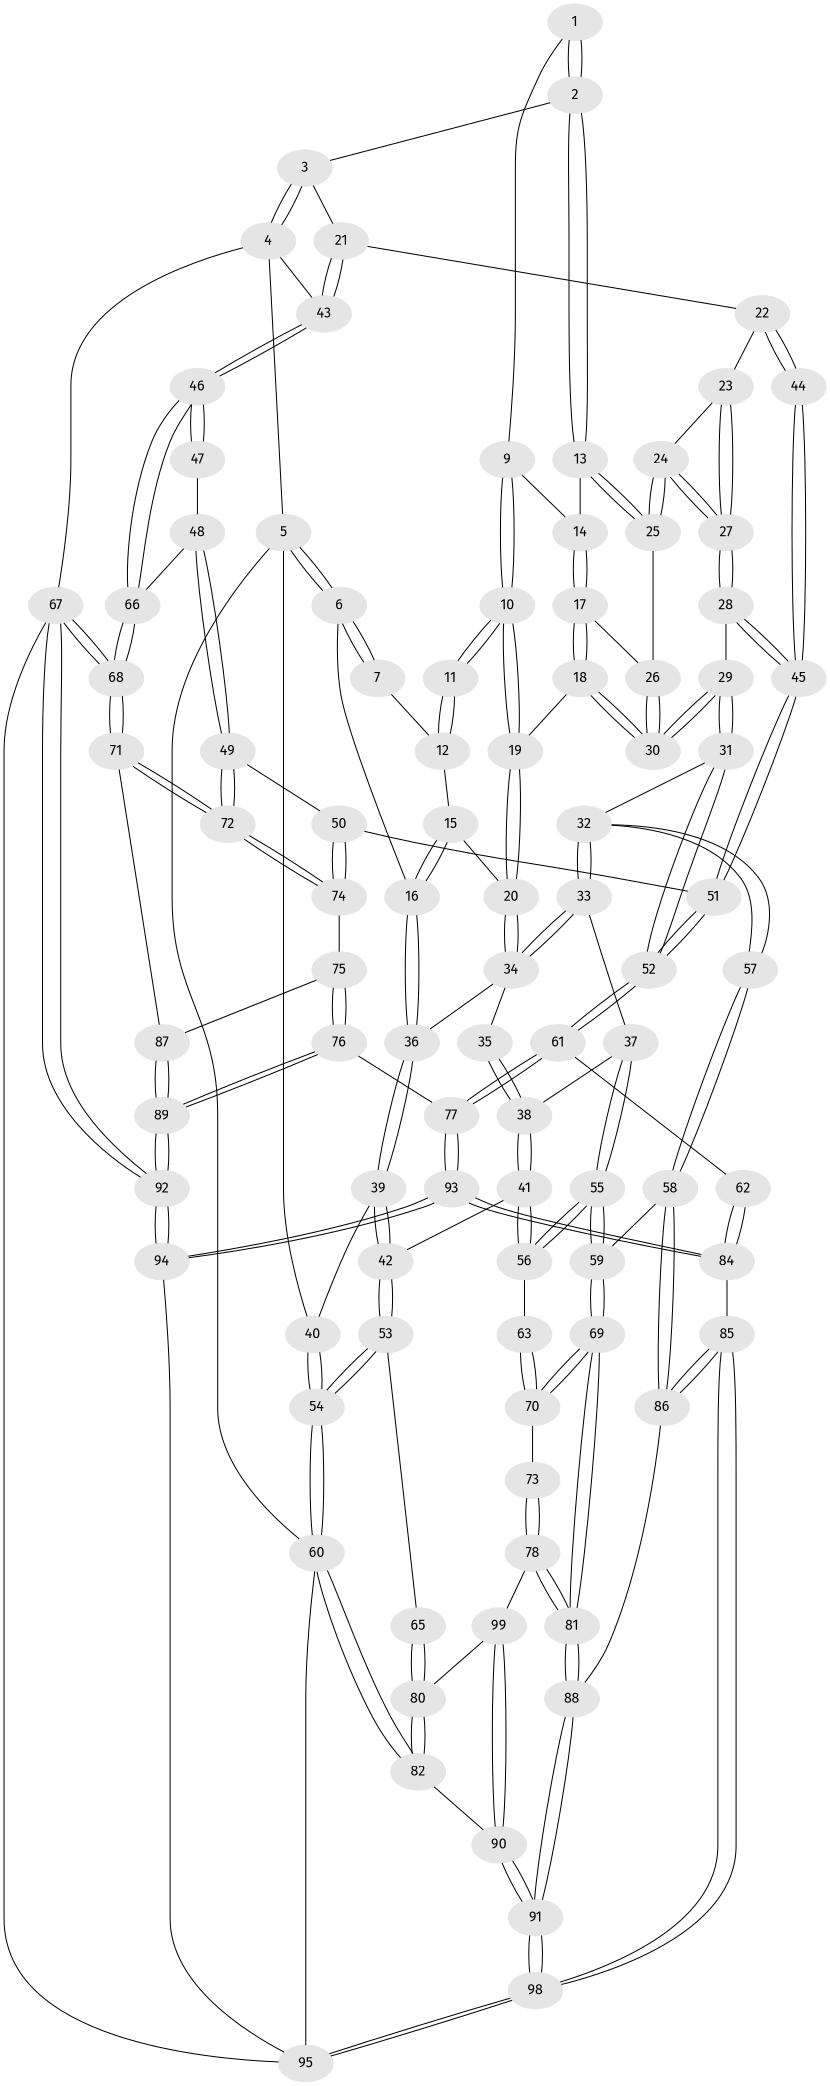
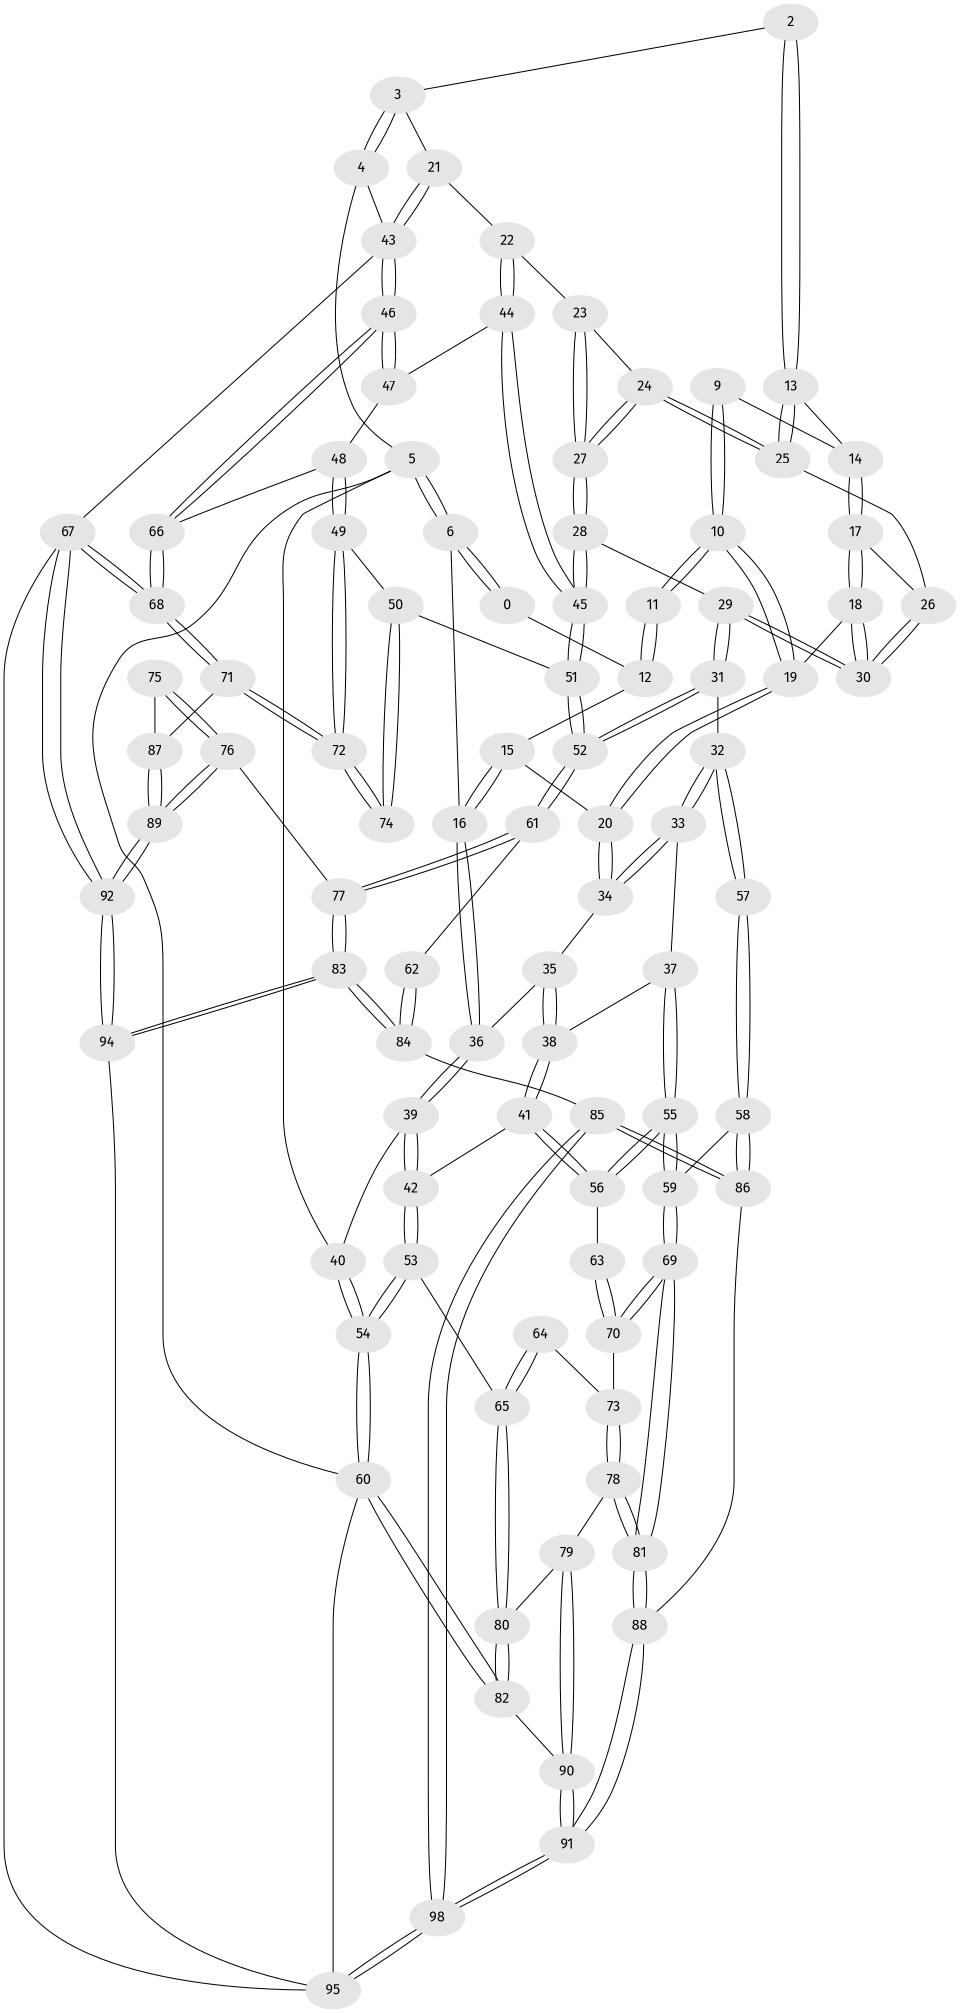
(575, 22) -> none
none -> (448, 350)
(74, 369) -> (228, 387)
(378, 678) -> (507, 605)
(339, 934) -> none
(462, 1006) -> (513, 1006)
(452, 1189) -> (339, 970)
none -> (541, 1334)
(499, 1626) -> (567, 1553)
